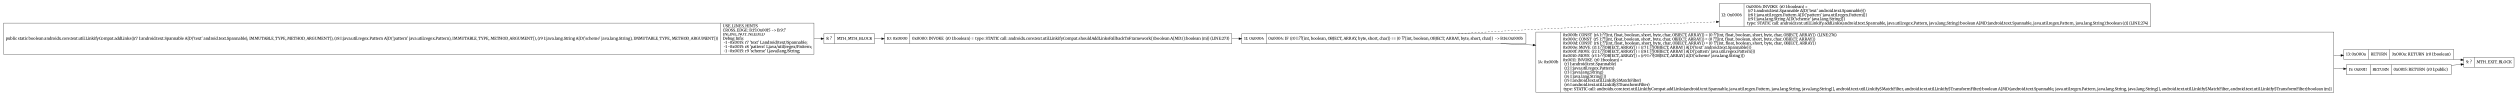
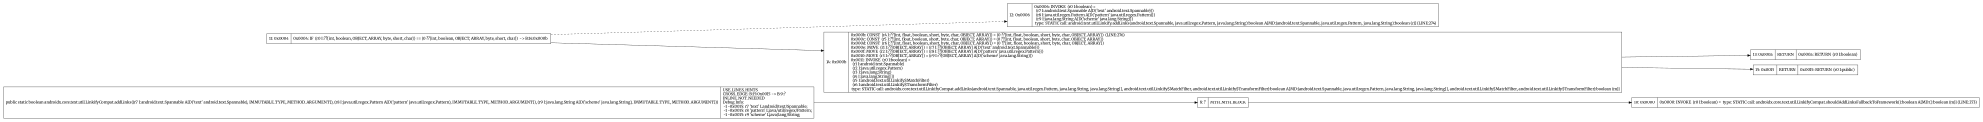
(1235, 39) -> none
(2489, 62) -> none
